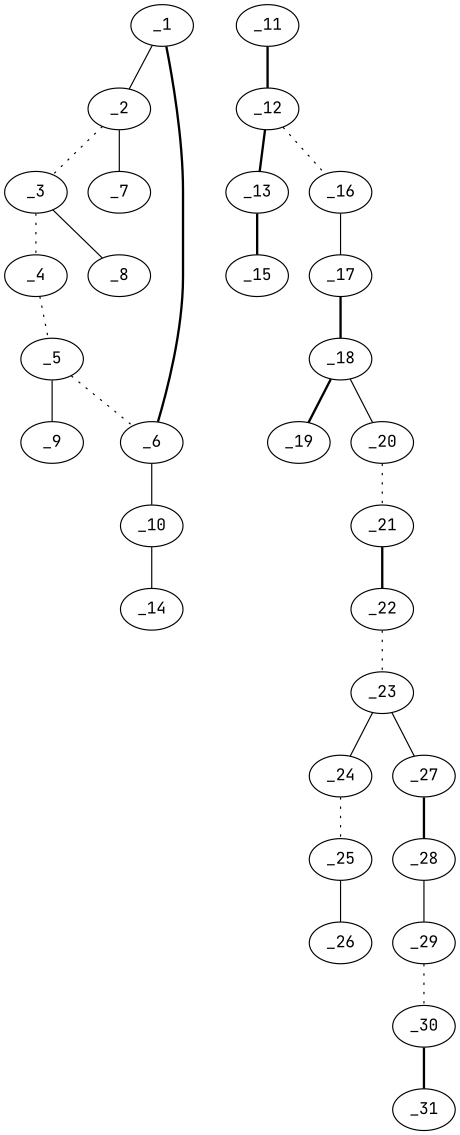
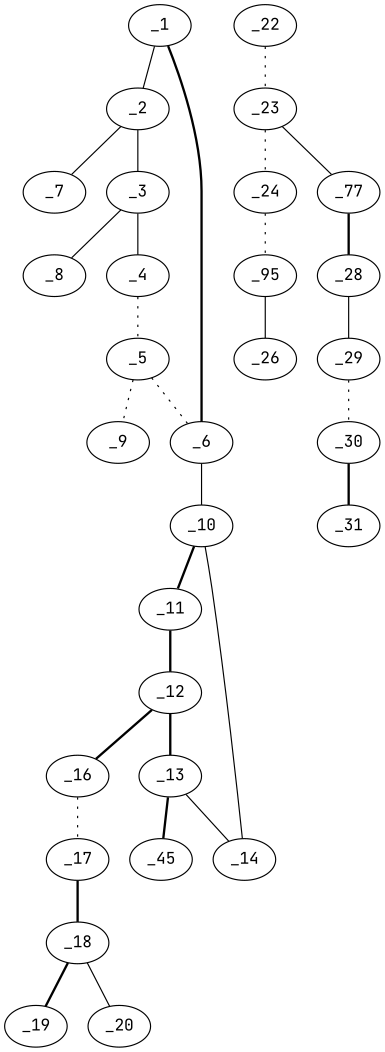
(78, 150) -> (138, 151)
(304, 151) -> (124, 734)
(36, 234) -> (138, 234)
(341, 234) -> (78, 818)
(257, 276) -> (161, 859)
(52, 401) -> (128, 401)
(382, 526) -> none
none -> (186, 567)
(361, 734) -> (265, 151)
(424, 776) -> (349, 192)
none -> (207, 818)
(341, 859) -> (265, 276)
